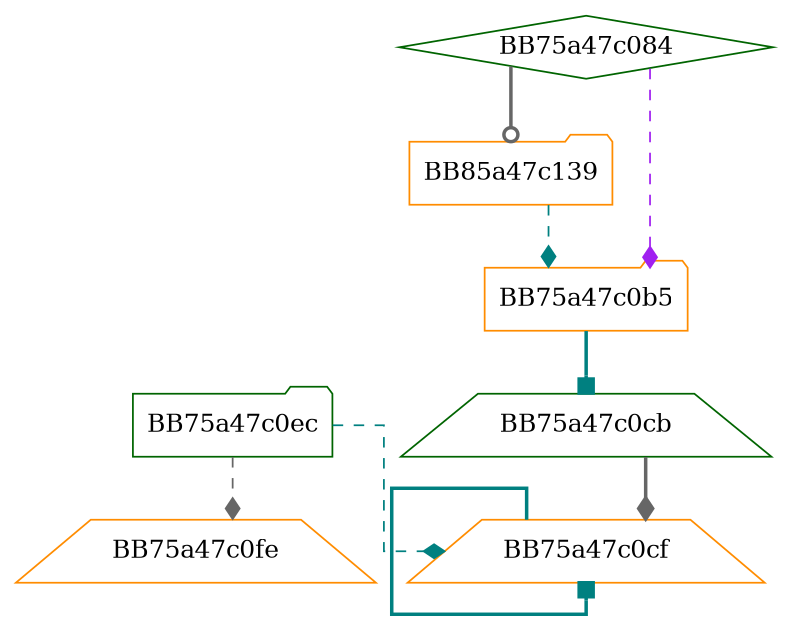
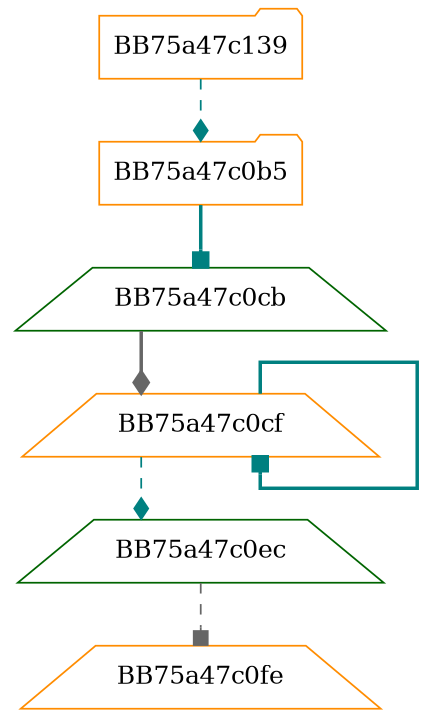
(586, 47) -> none
(511, 173) -> (201, 47)
(233, 425) -> (201, 551)
(384, 477) -> (141, 478)
(233, 478) -> (201, 605)
